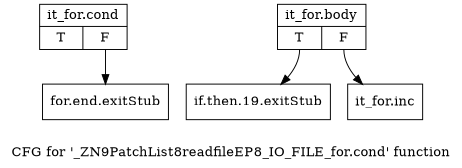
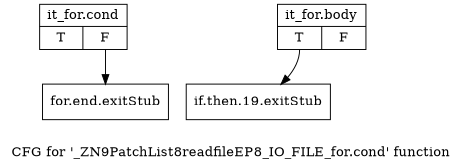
(385, 102) -> none
